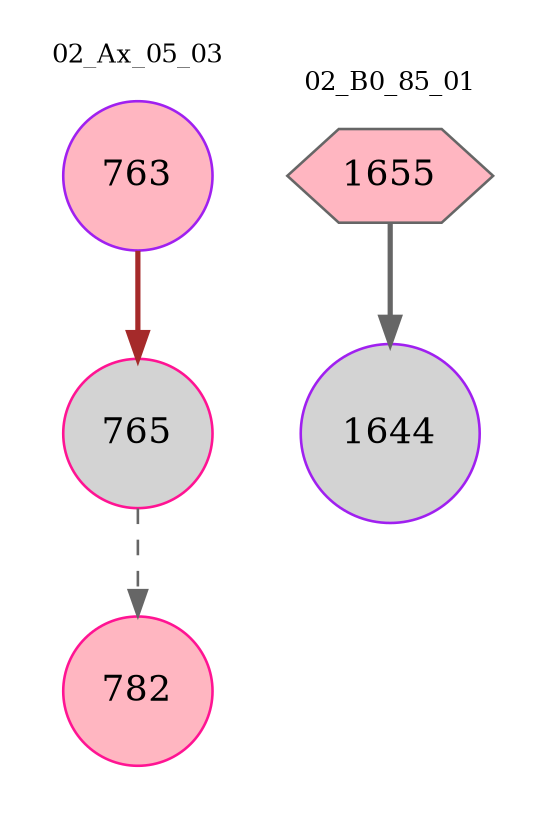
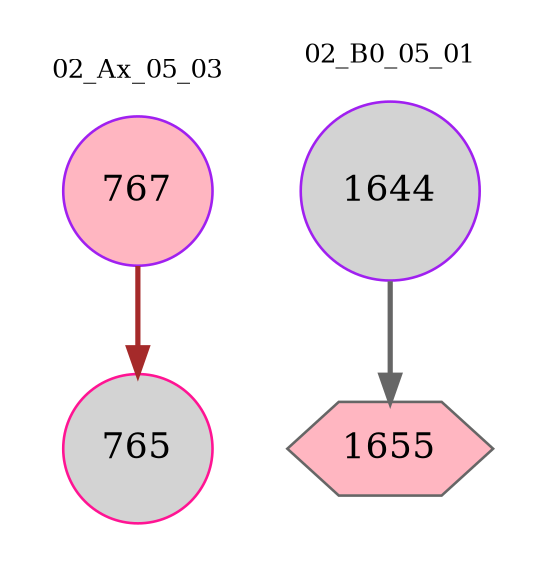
(390, 83) -> (390, 56)
(138, 176) -> (138, 191)
(390, 270) -> (390, 328)
(138, 691) -> none
